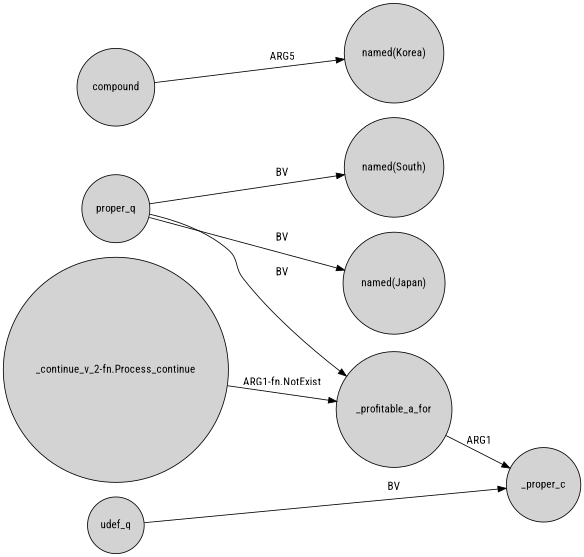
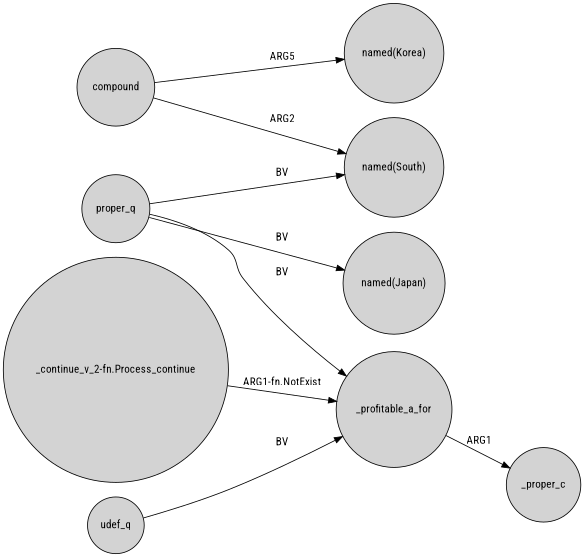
none -> (246, 125)
(321, 506) -> (241, 484)
